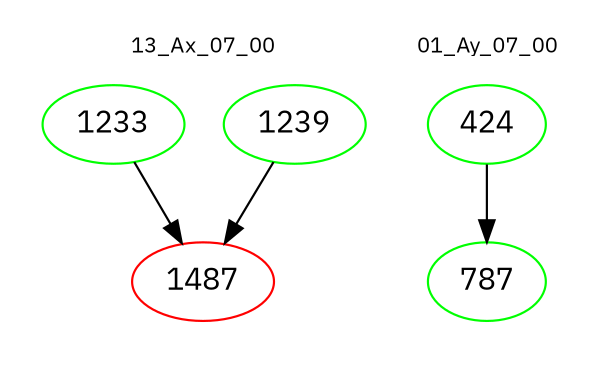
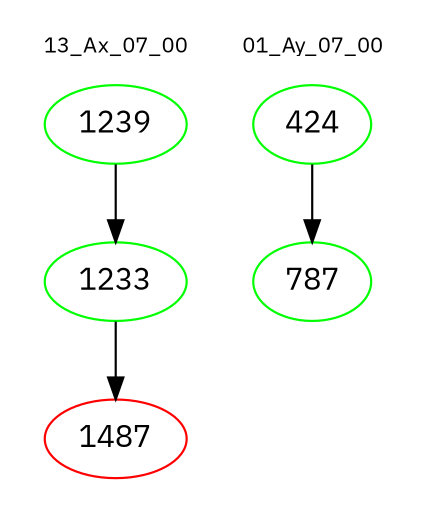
(255, 193) -> (116, 192)
